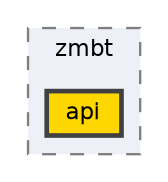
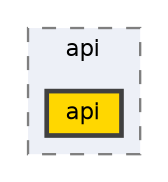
(84, 50) -> (84, 50)
